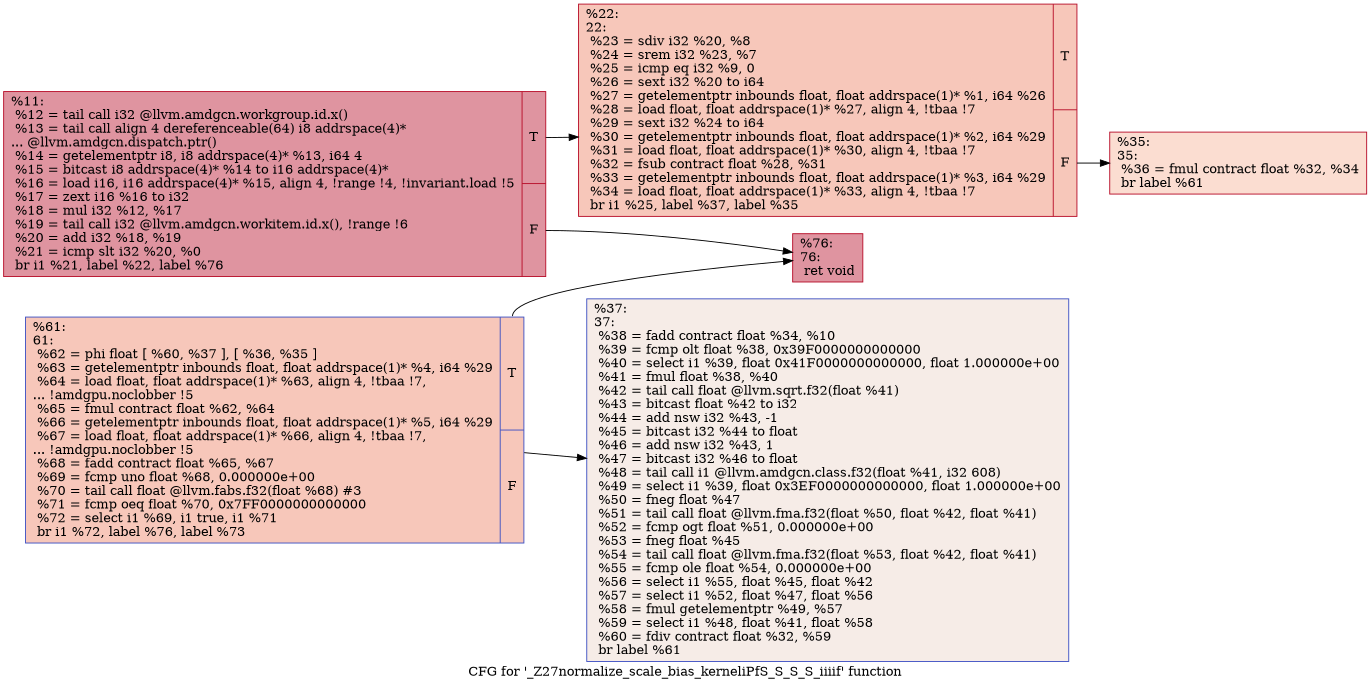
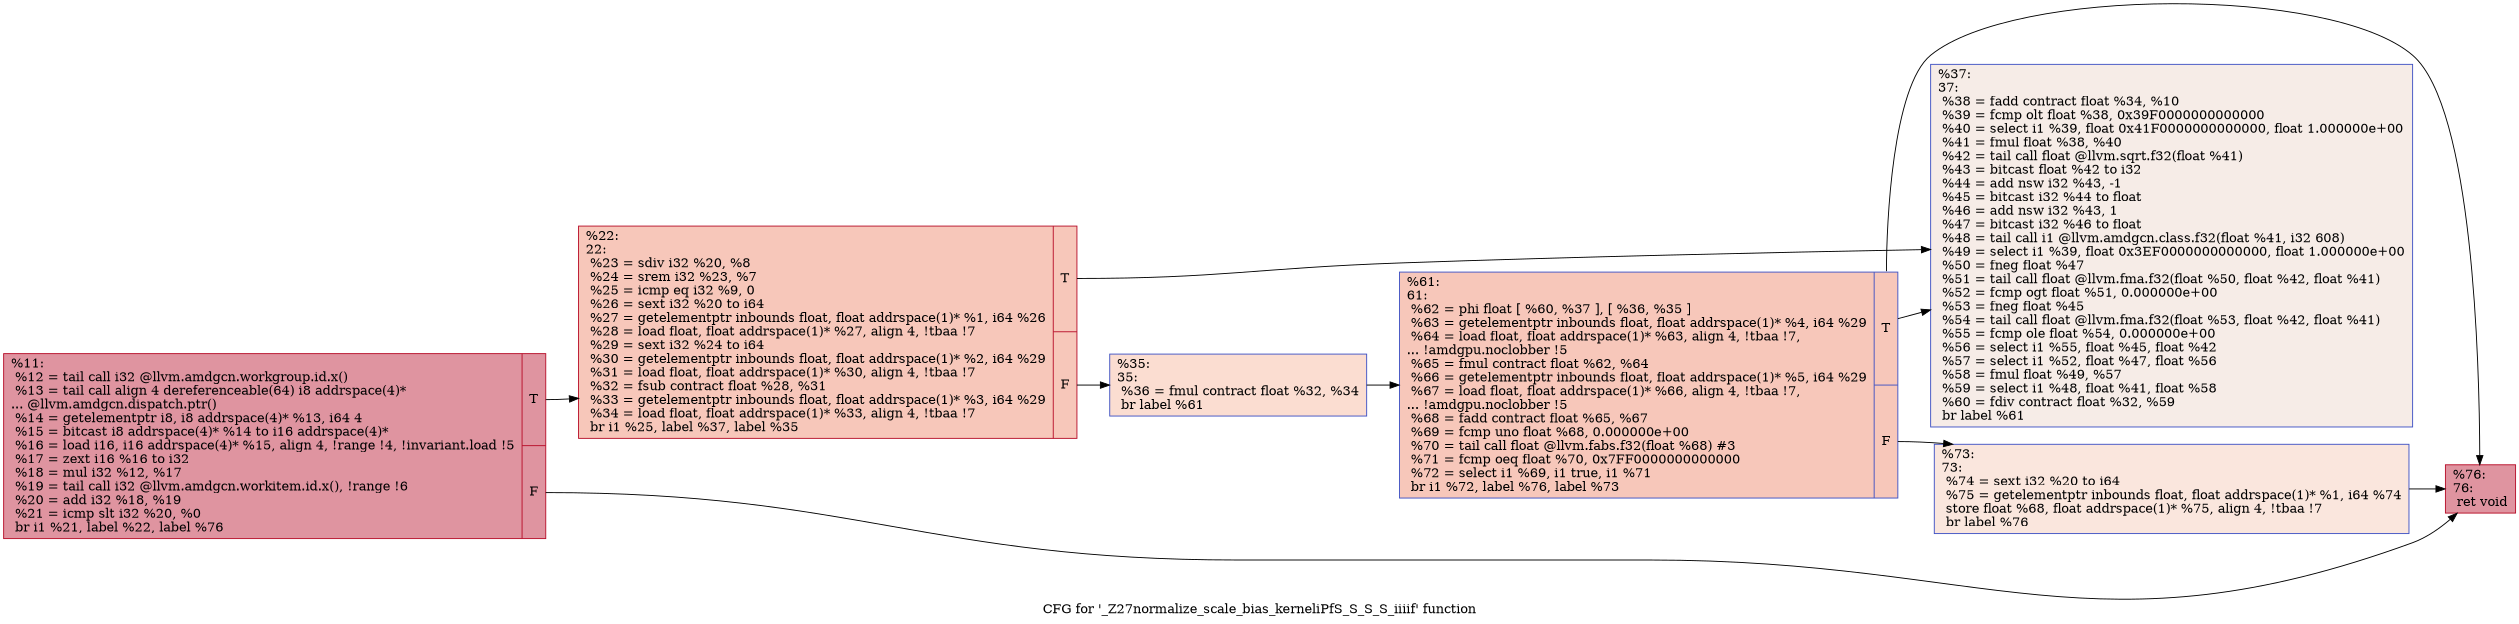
(1238, 163) -> (1238, 385)
none -> (1499, 260)
none -> (1378, 385)
none -> (2172, 489)
(719, 610) -> (2030, 375)
